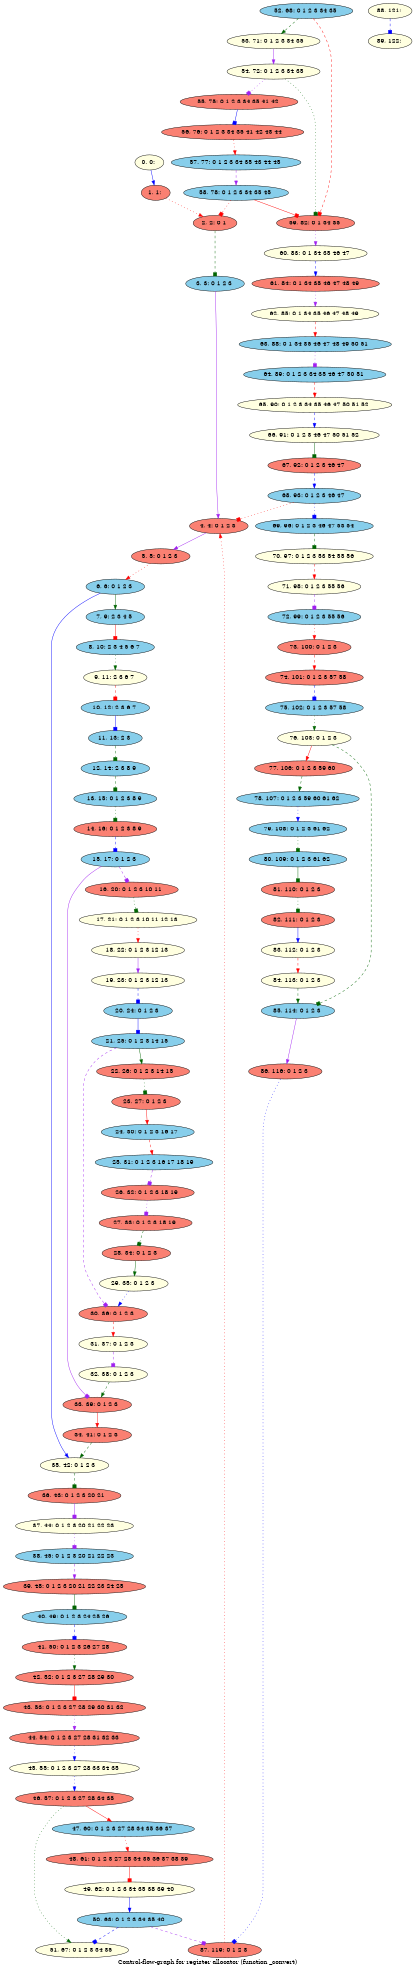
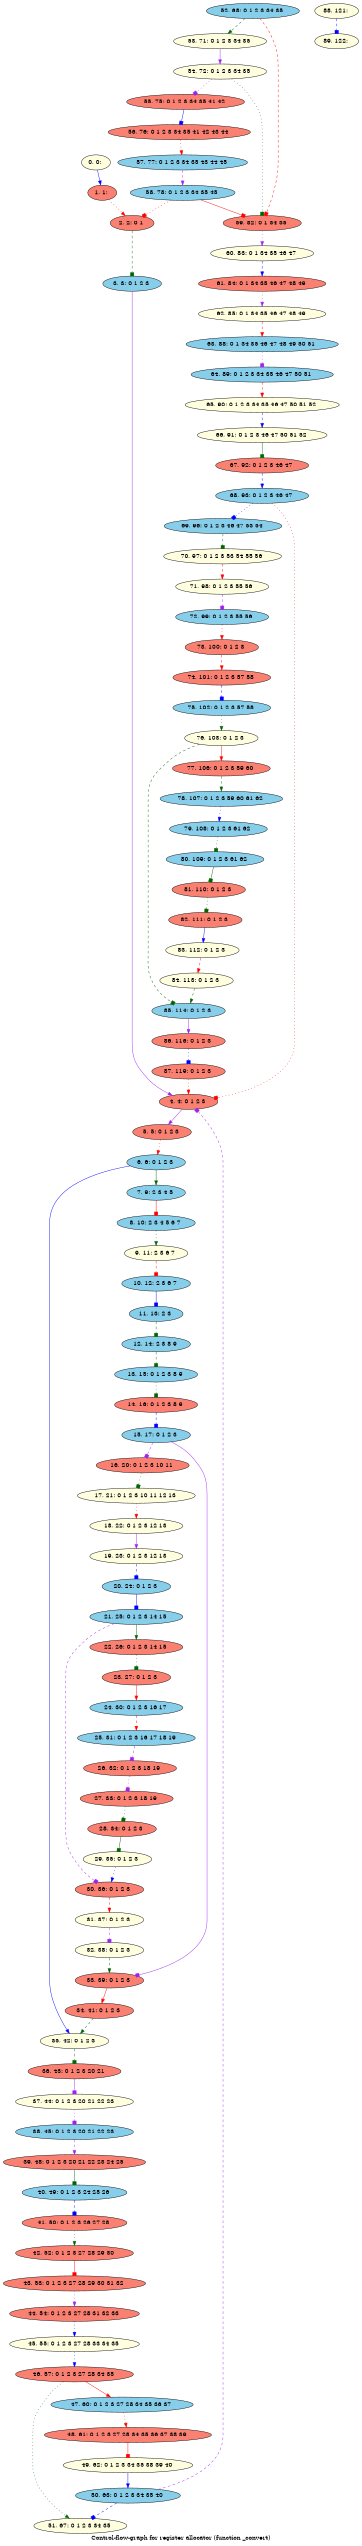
(142, 1236) -> (125, 1812)
(135, 1266) -> (120, 1842)
(176, 1935) -> (223, 1816)
